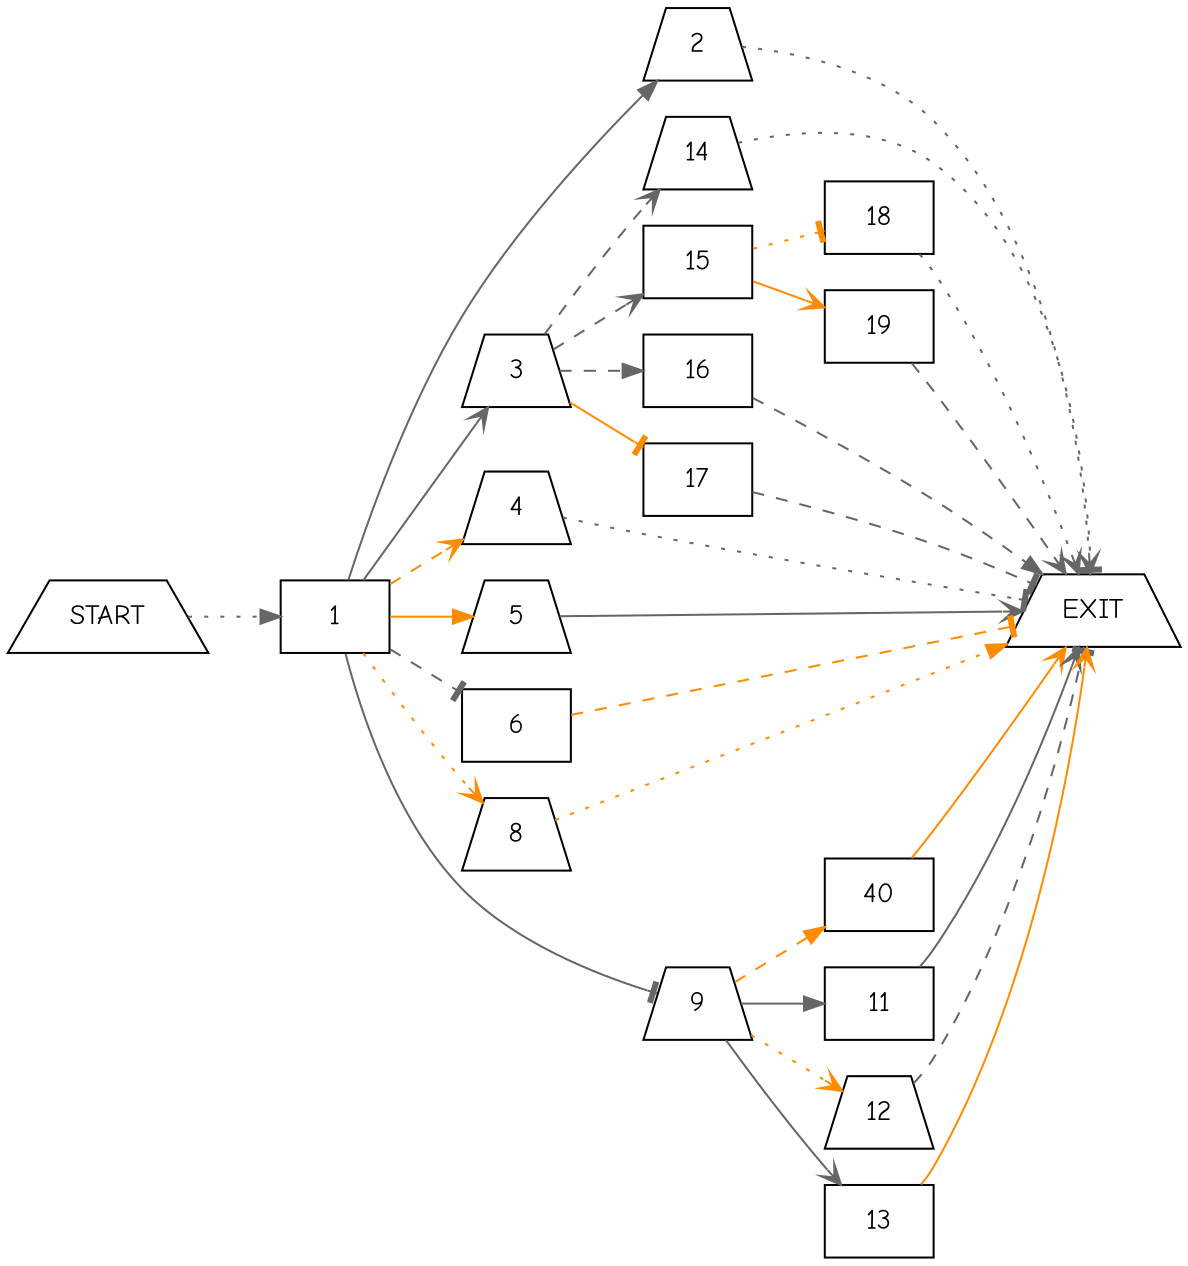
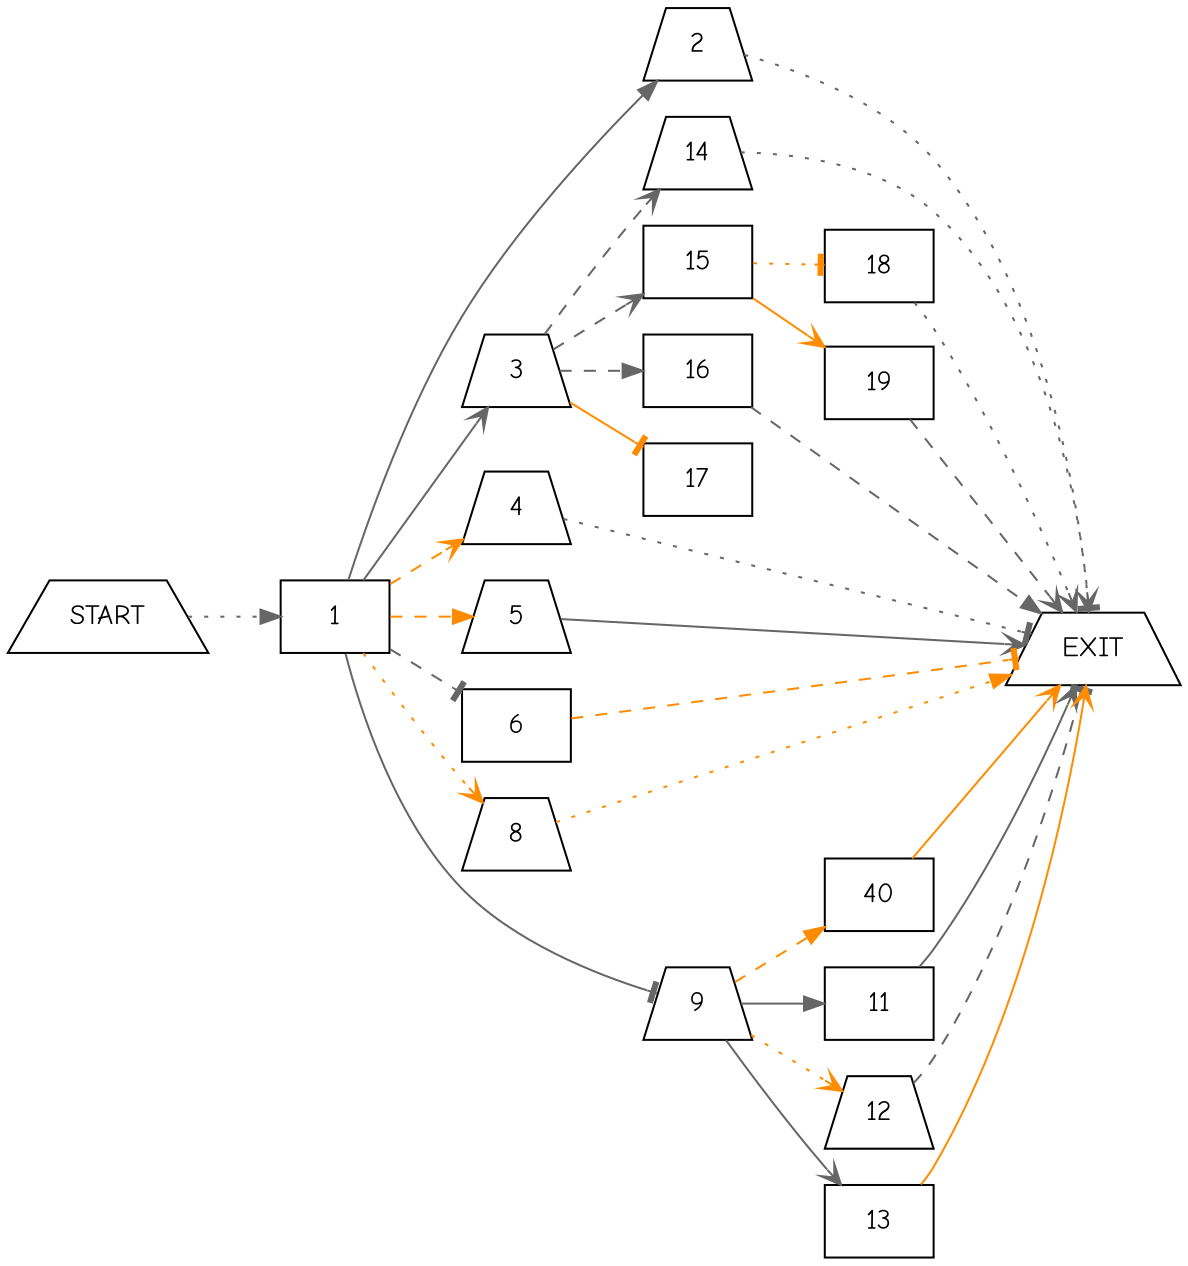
(892, 530) -> none
(422, 617) -> (422, 617)
